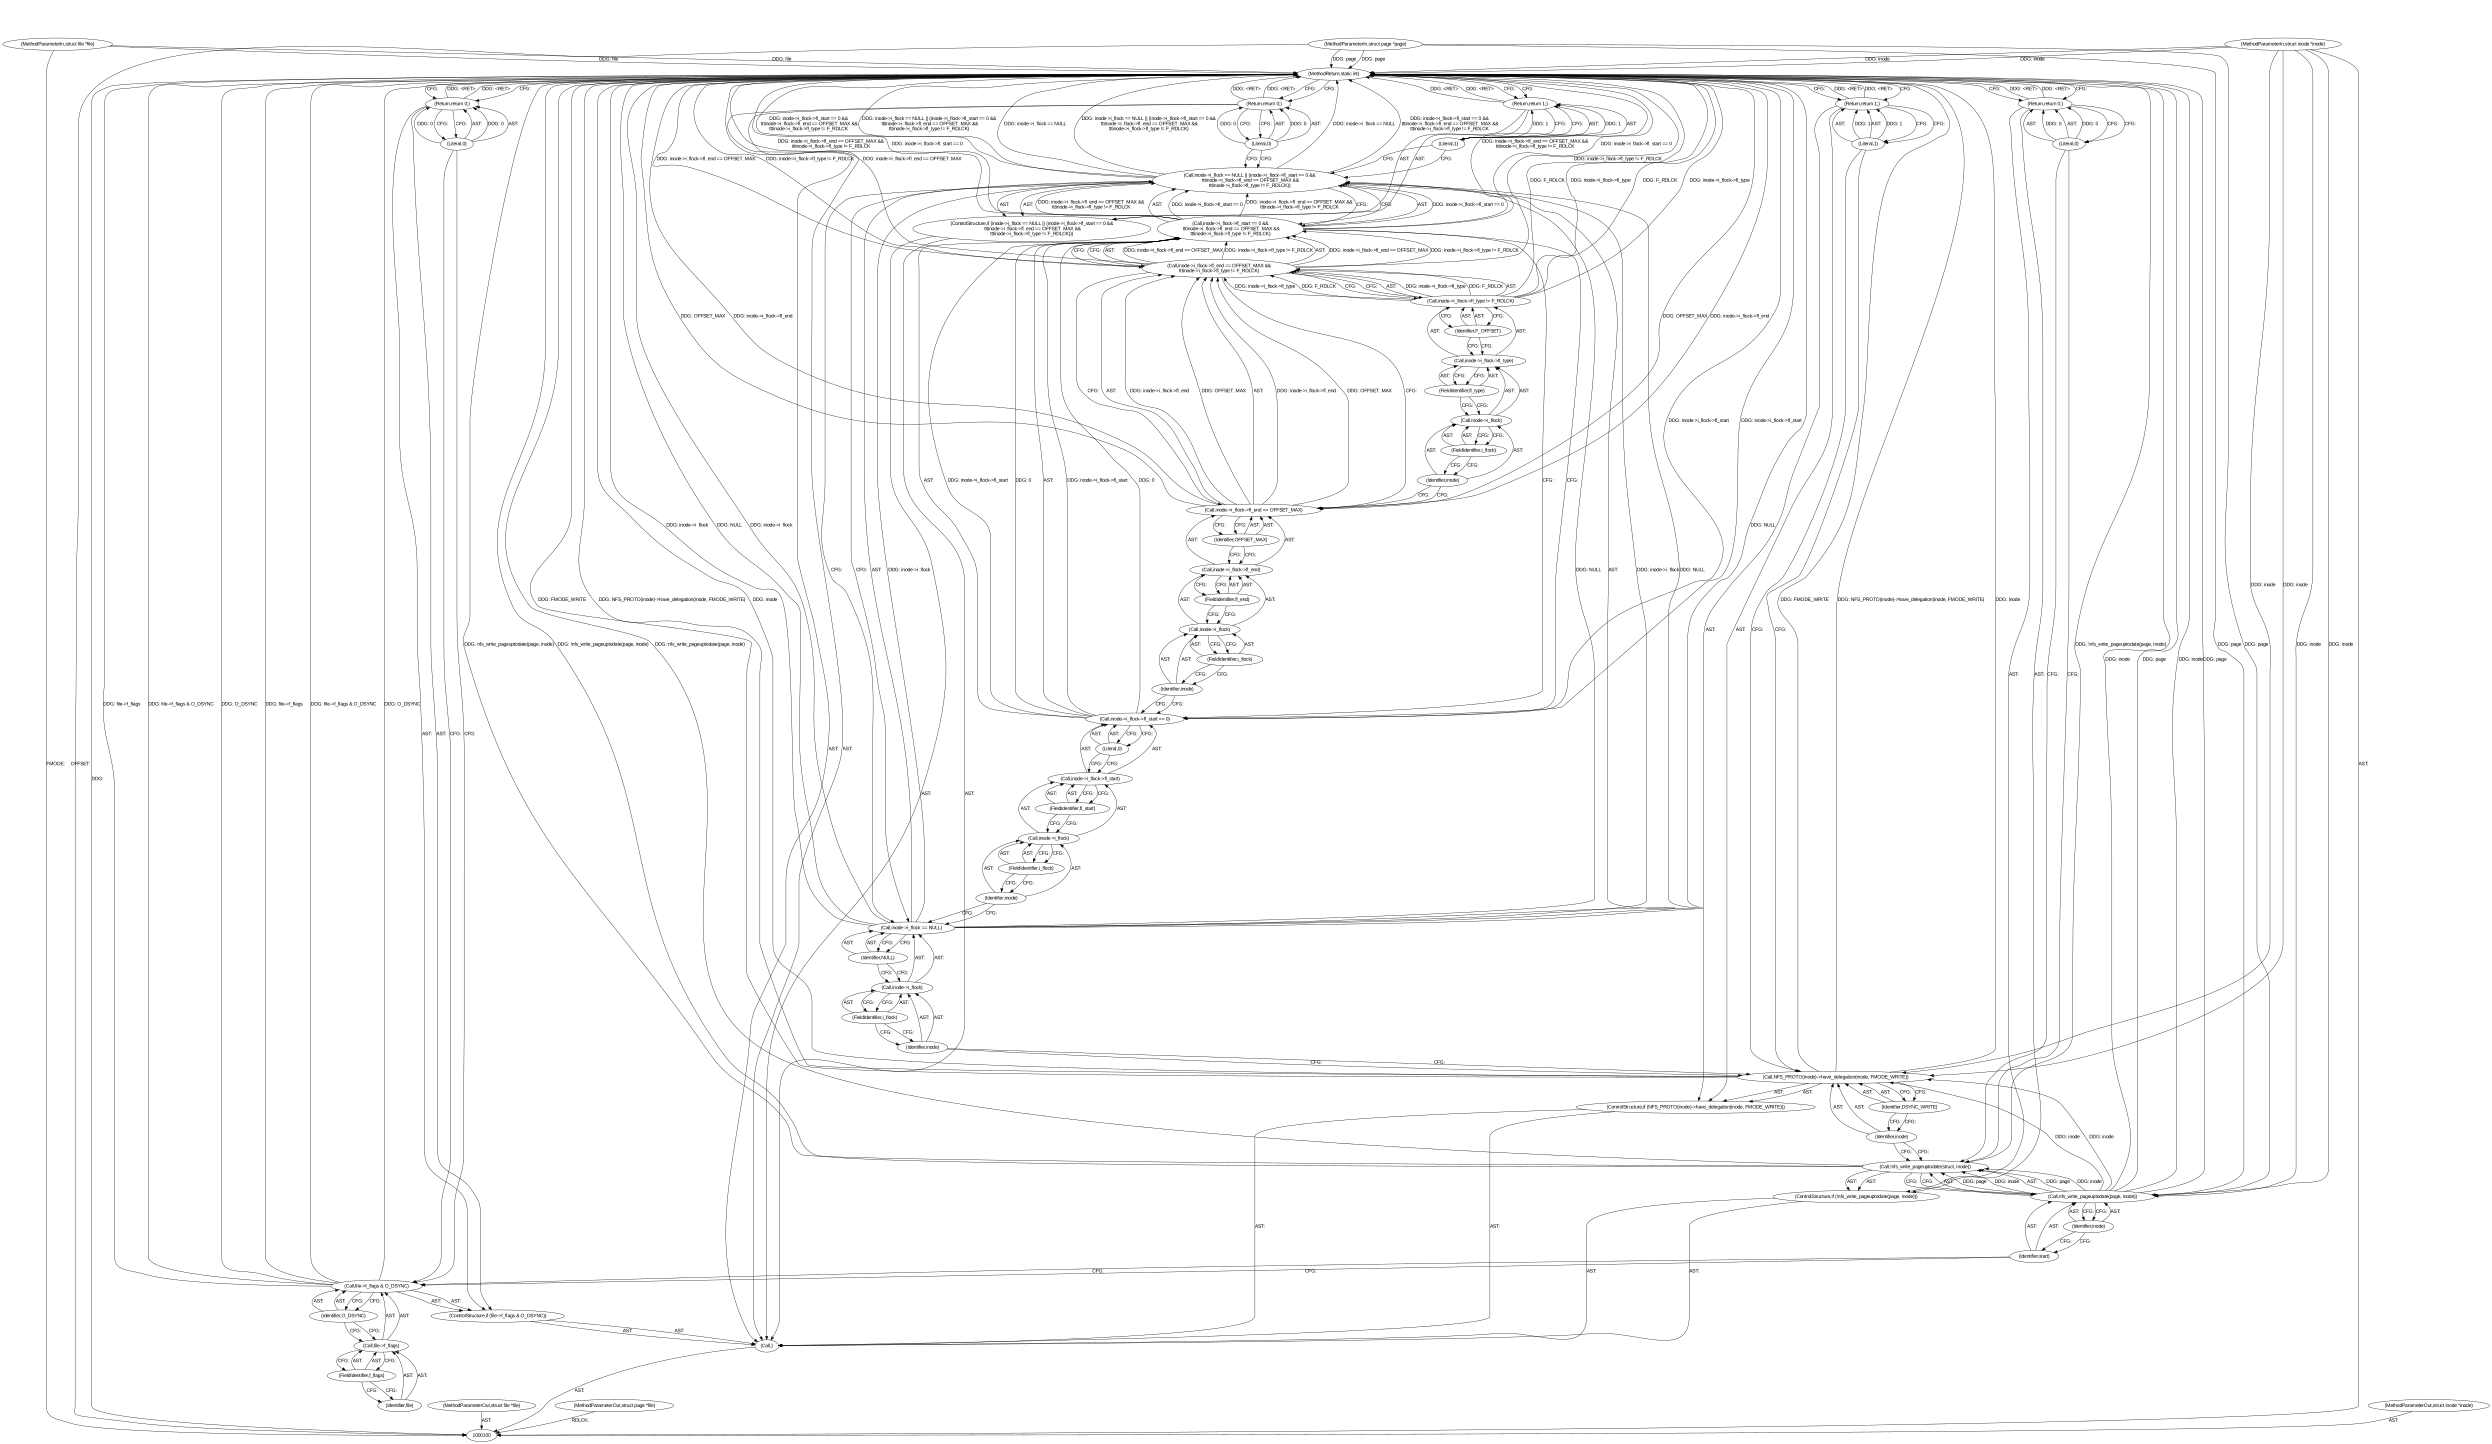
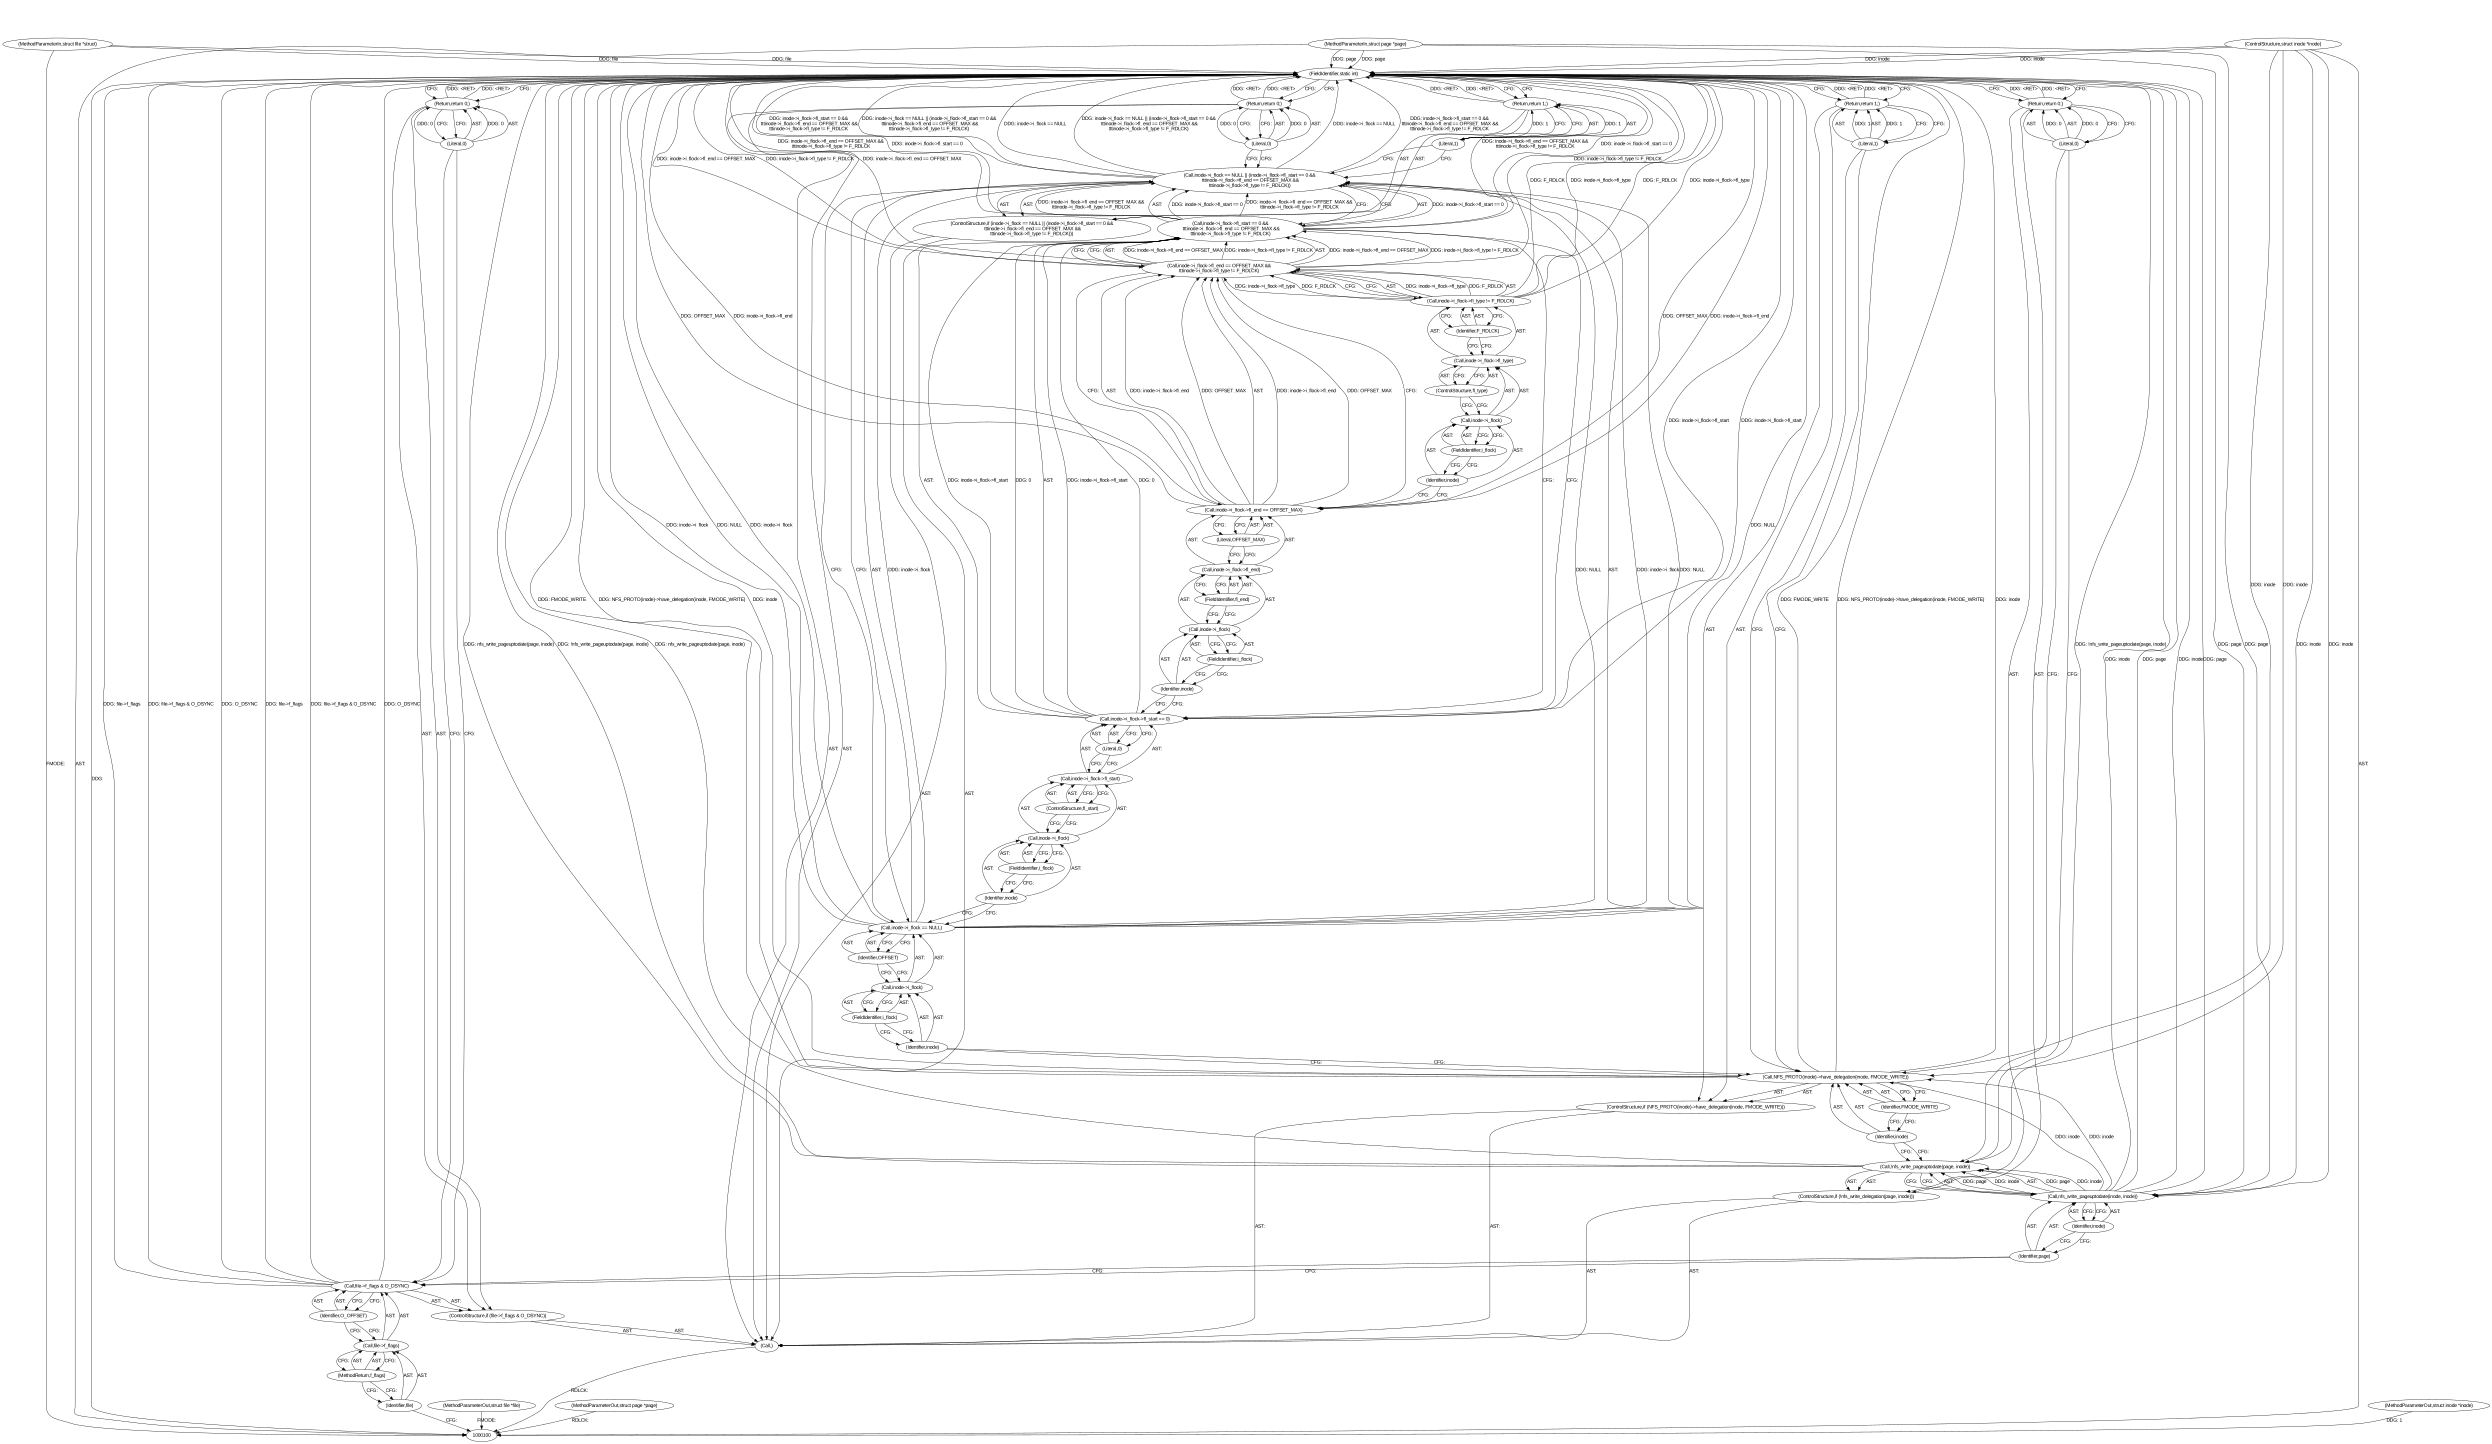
(58, 44) -> (58, 44)
(2283, 44) -> (2283, 44)
(1334, 74) -> (1334, 74)
(1478, 331) -> (1478, 331)
(1462, 391) -> (1462, 391)
(1241, 540) -> (1241, 540)
(81, 764) -> (81, 764)
(1072, 809) -> (1072, 809)
(878, 958) -> (878, 958)
(1909, 1107) -> (1909, 1107)
(1925, 1167) -> (1925, 1167)
(1856, 1197) -> (1856, 1197)
(2093, 1197) -> (2093, 1197)
(2034, 1256) -> (2034, 1256)
(343, 1316) -> (343, 1316)
(362, 1376) -> (362, 1376)
(580, 1391) -> (580, 1391)
(614, 1406) -> (614, 1406)
none -> (440, 1420)
(487, 1421) -> (487, 1421)
(2394, 1421) -> (2394, 1421)
